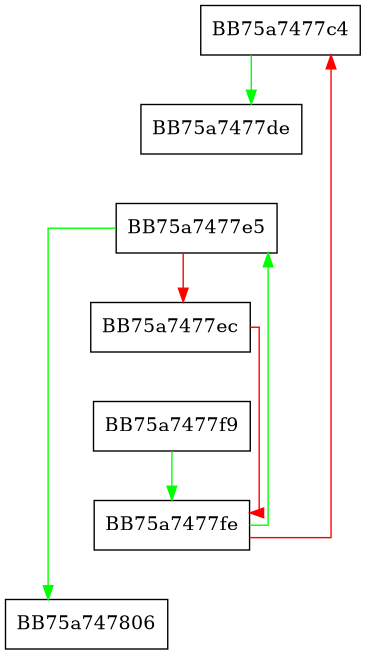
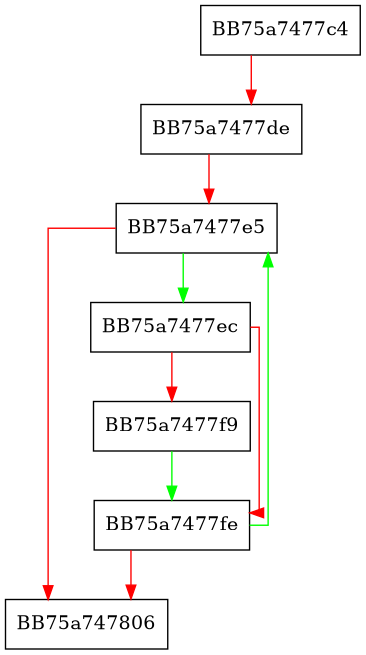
(251, 73) -> (251, 73)
none -> (209, 172)
(183, 271) -> (183, 271)
(331, 344) -> (131, 568)
none -> (172, 370)
(48, 373) -> (48, 373)
